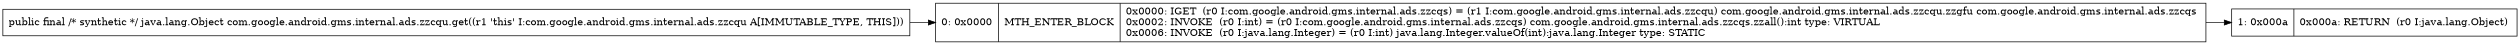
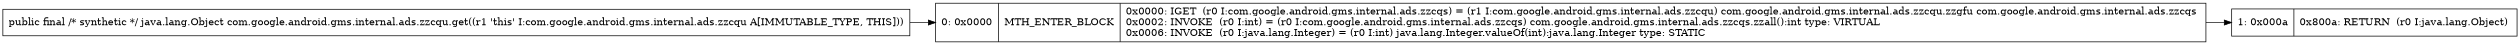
(2405, 22) -> (2405, 22)
